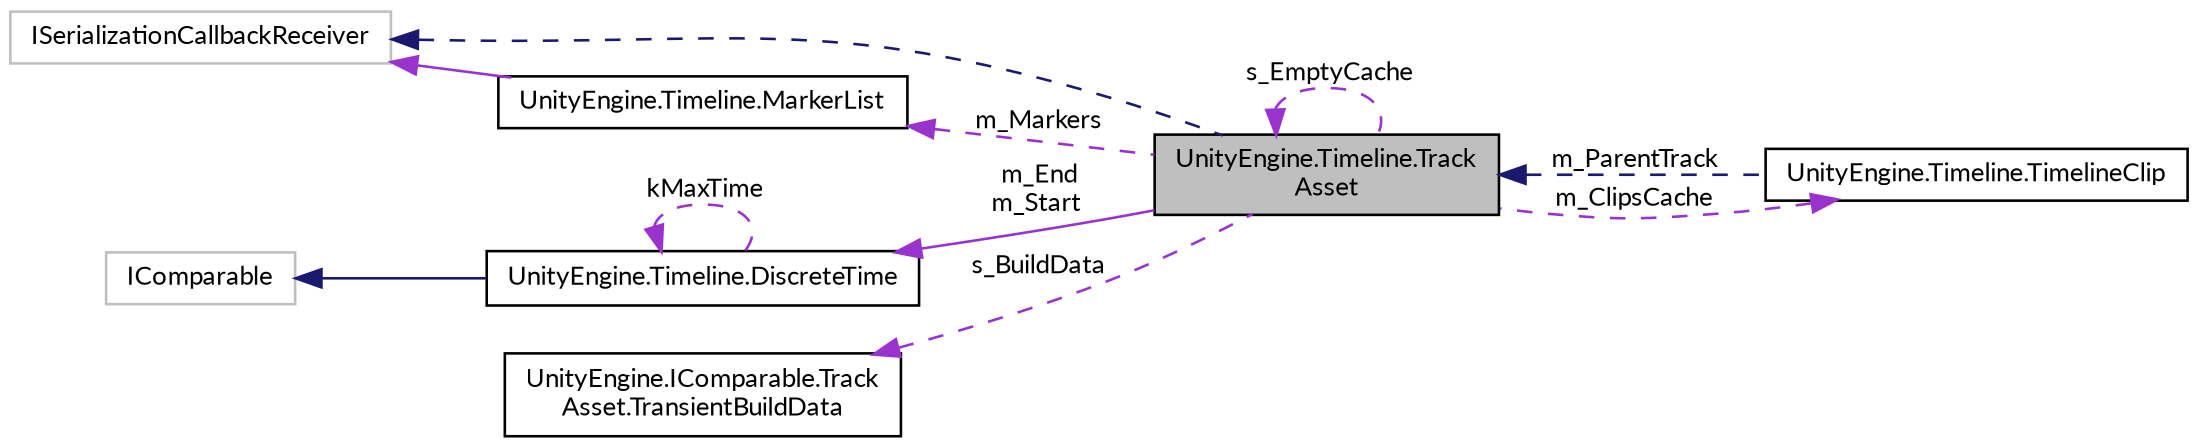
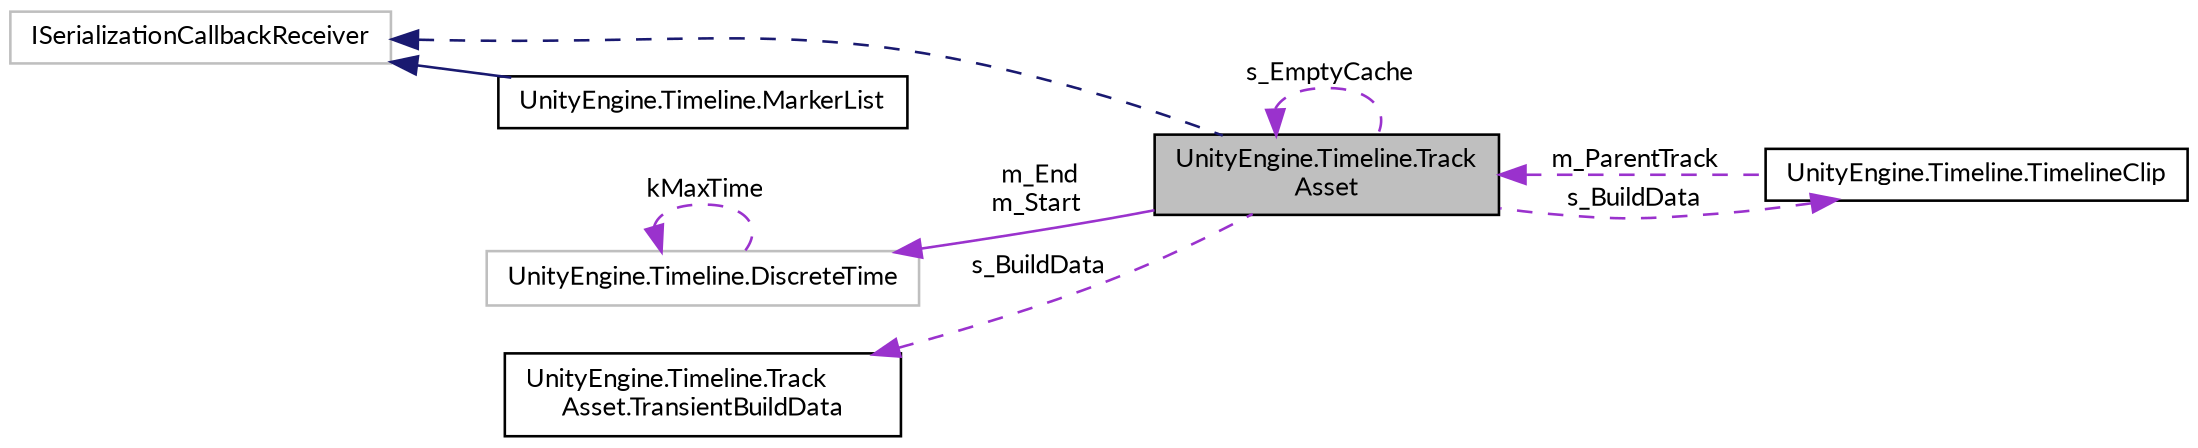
(464, 72) -> (464, 72)
(1044, 142) -> none
(1645, 175) -> (1645, 175)
(1632, 199) -> (1632, 199)
(201, 278) -> none
(703, 278) -> (703, 278)
(703, 395) -> (703, 395)
